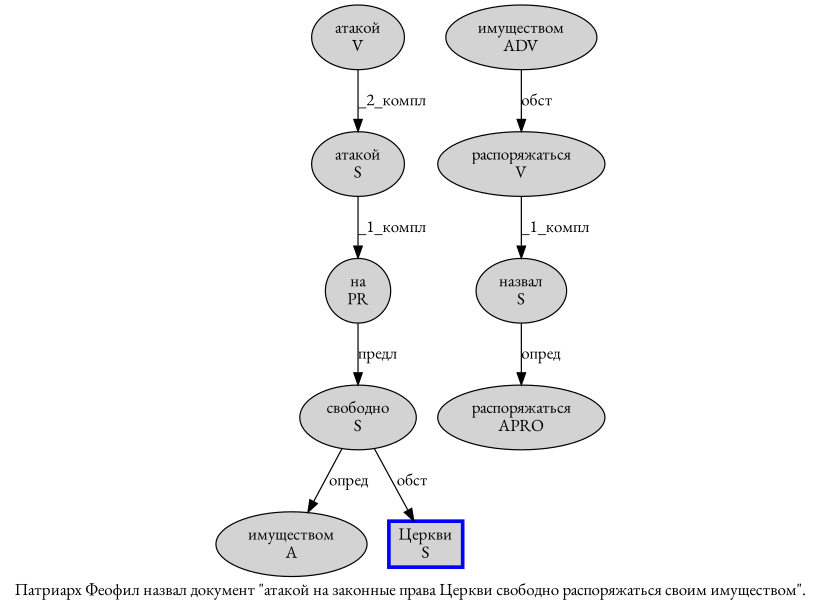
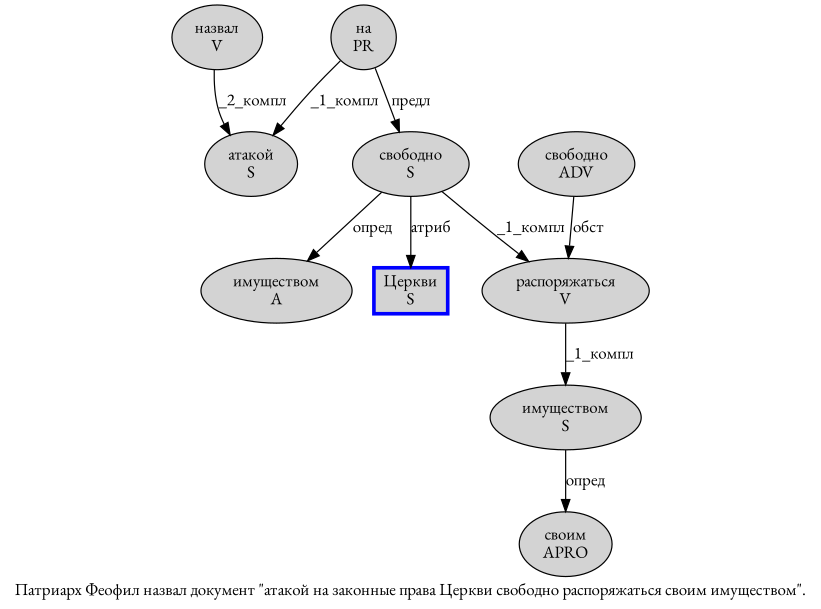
(358, 37) -> (217, 37)
(521, 37) -> (577, 164)
(358, 221) -> (310, 92)
none -> (480, 223)
(521, 291) -> (566, 417)
(521, 417) -> (566, 544)
(412, 481) -> (431, 227)
